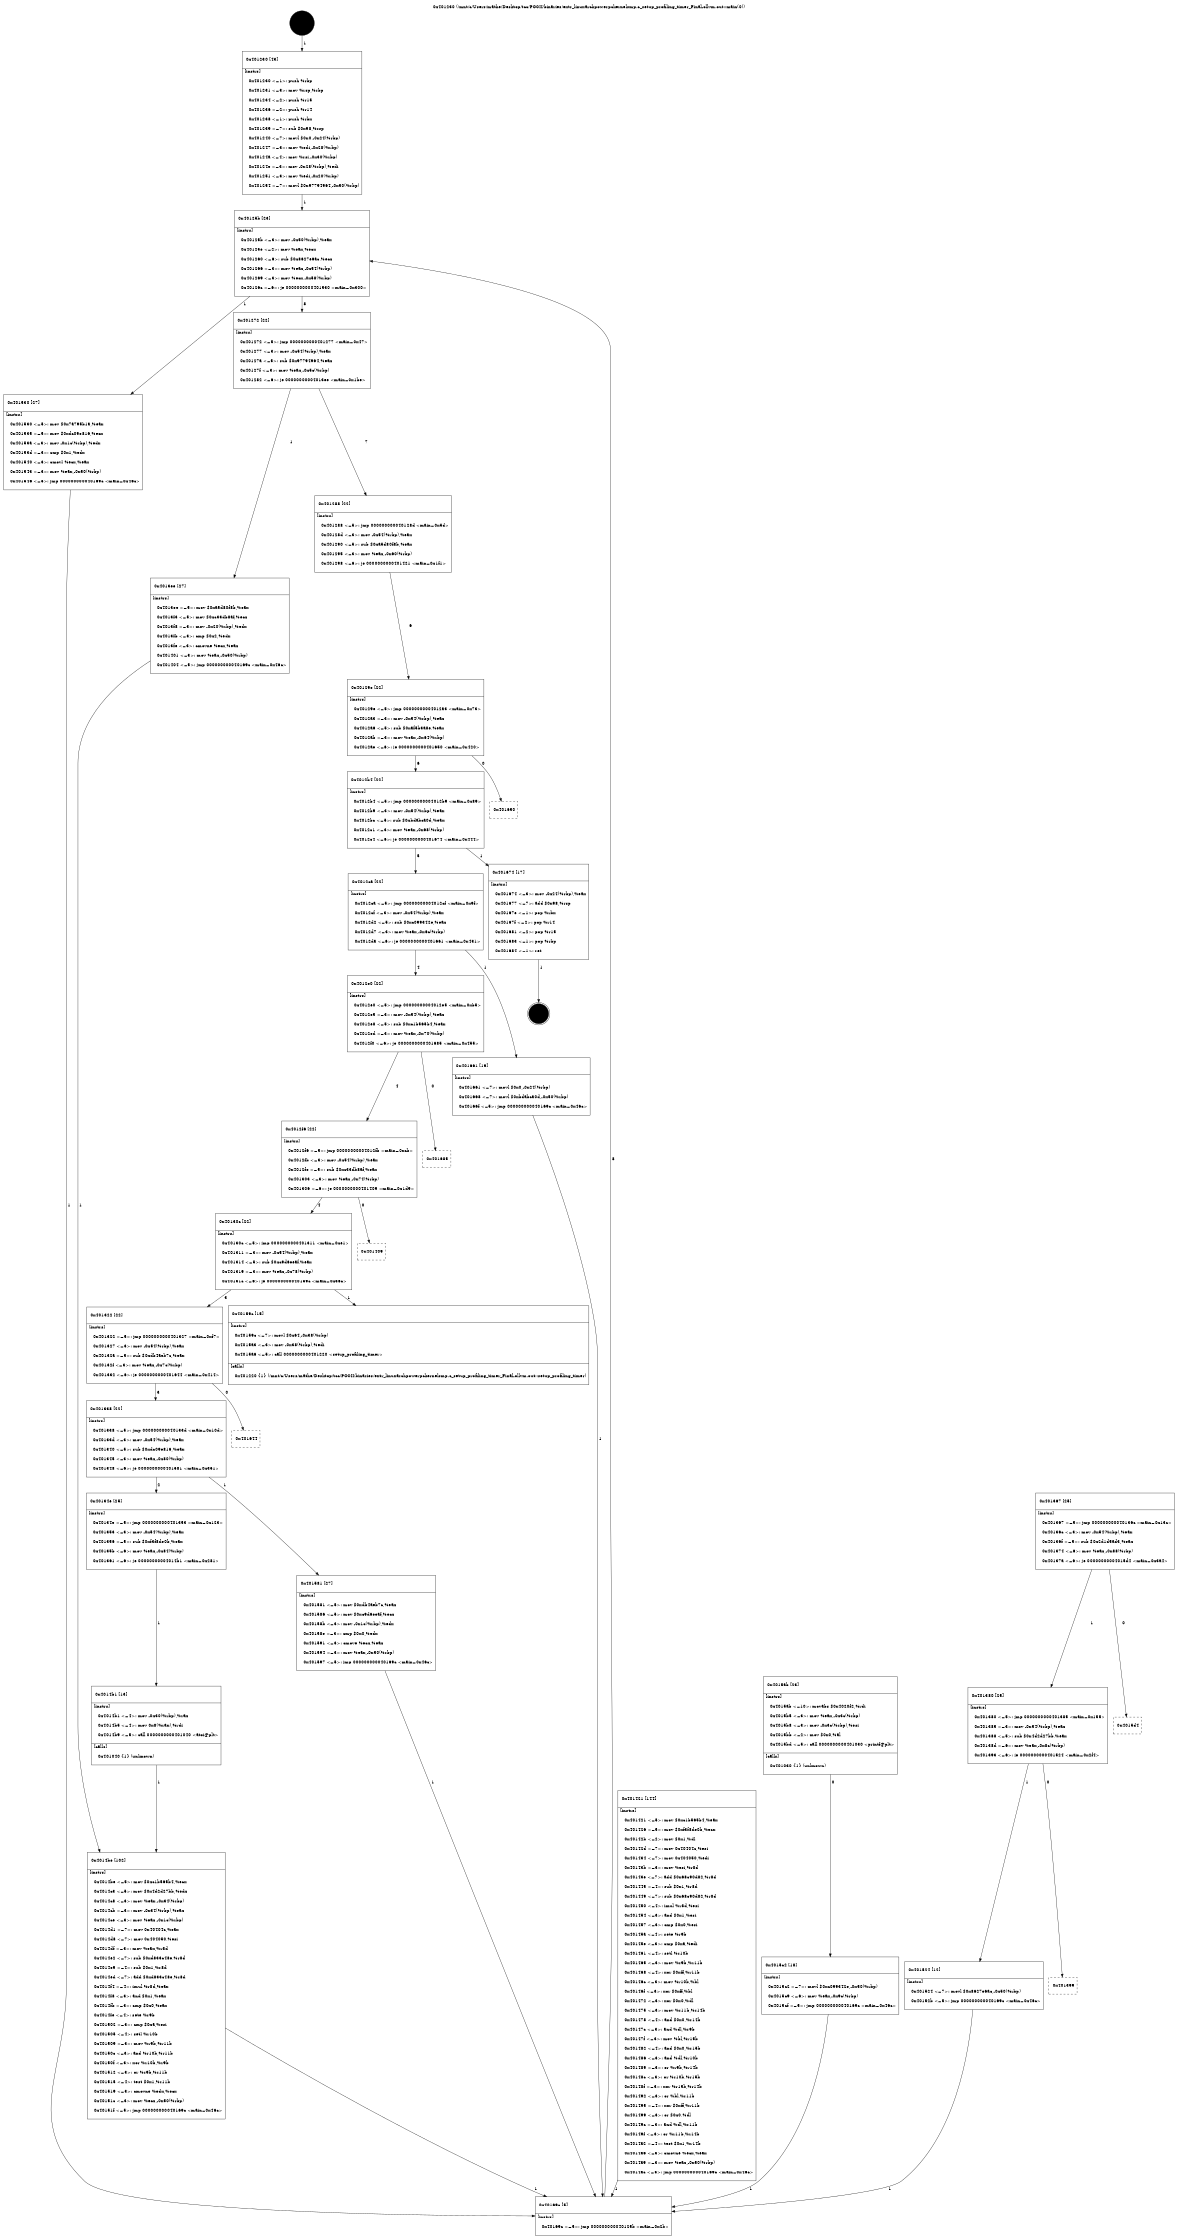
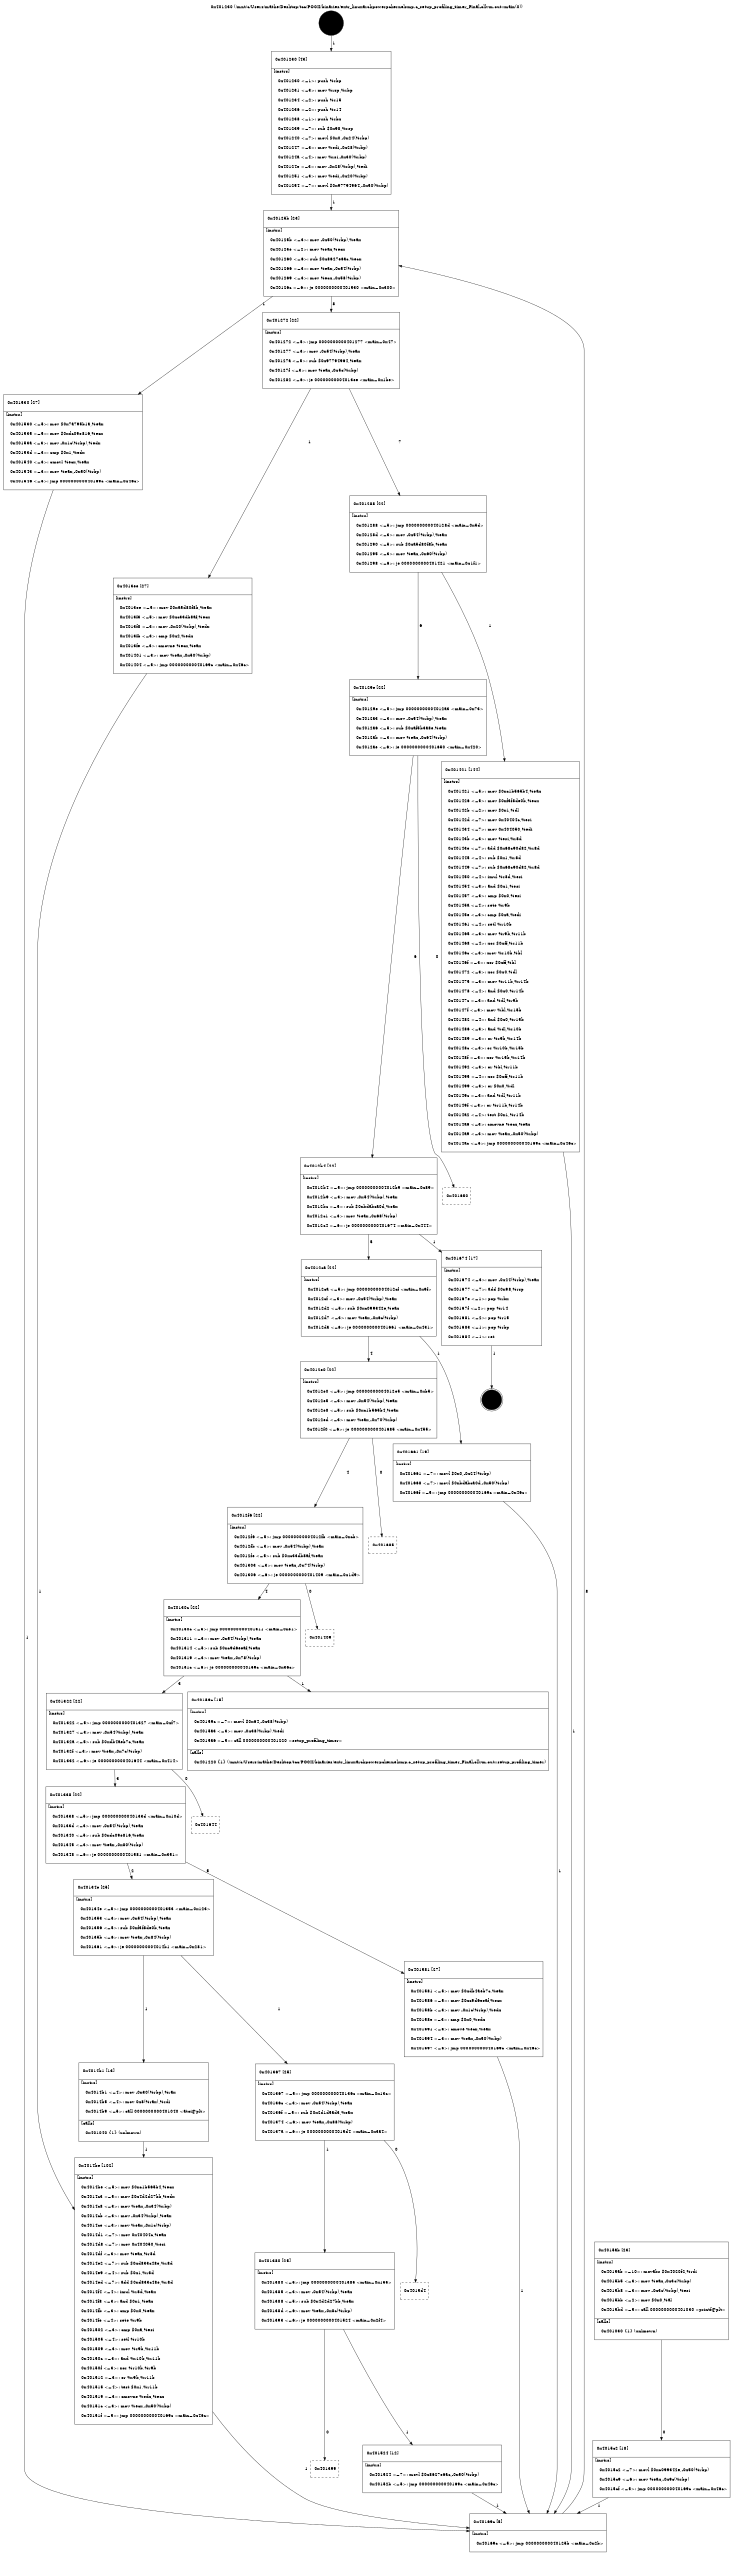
none -> (484, 662)
(224, 1485) -> (207, 1871)
none -> (233, 2009)
